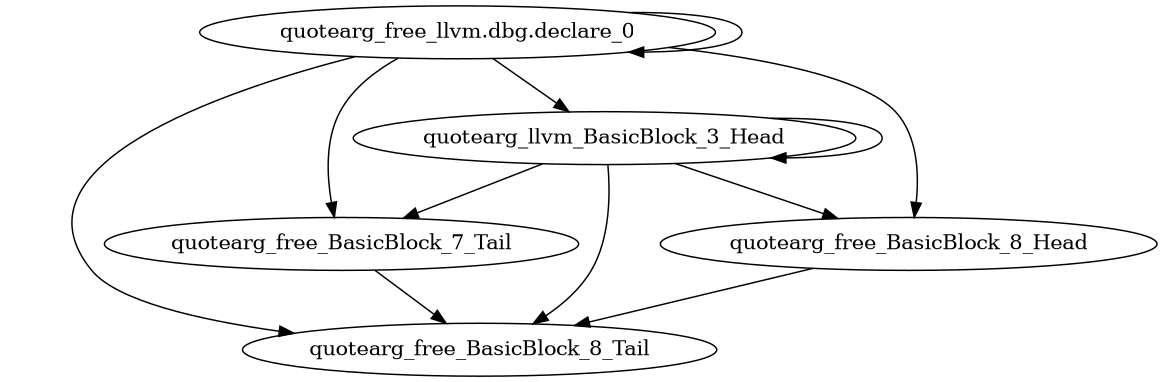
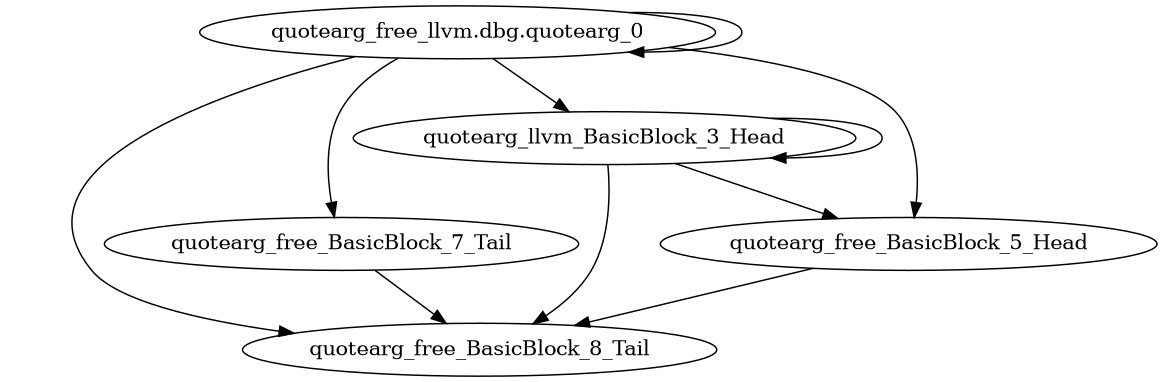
(458, 32) -> (458, 32)
(480, 188) -> none
(909, 244) -> (909, 244)
